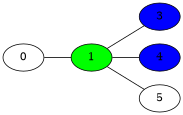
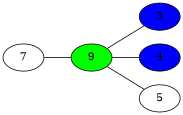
(23, 58) -> (23, 58)
(92, 58) -> (92, 58)
